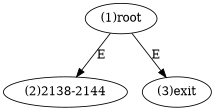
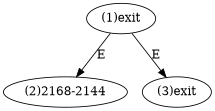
(121, 19) -> (121, 19)
(65, 92) -> (65, 92)
